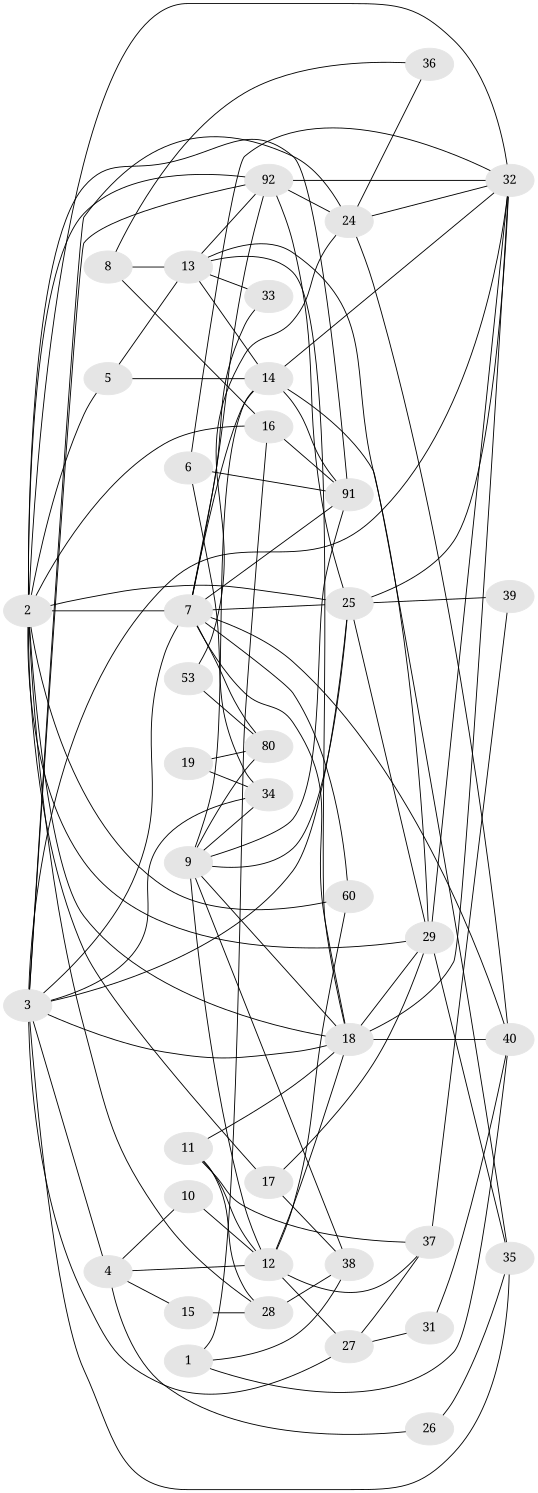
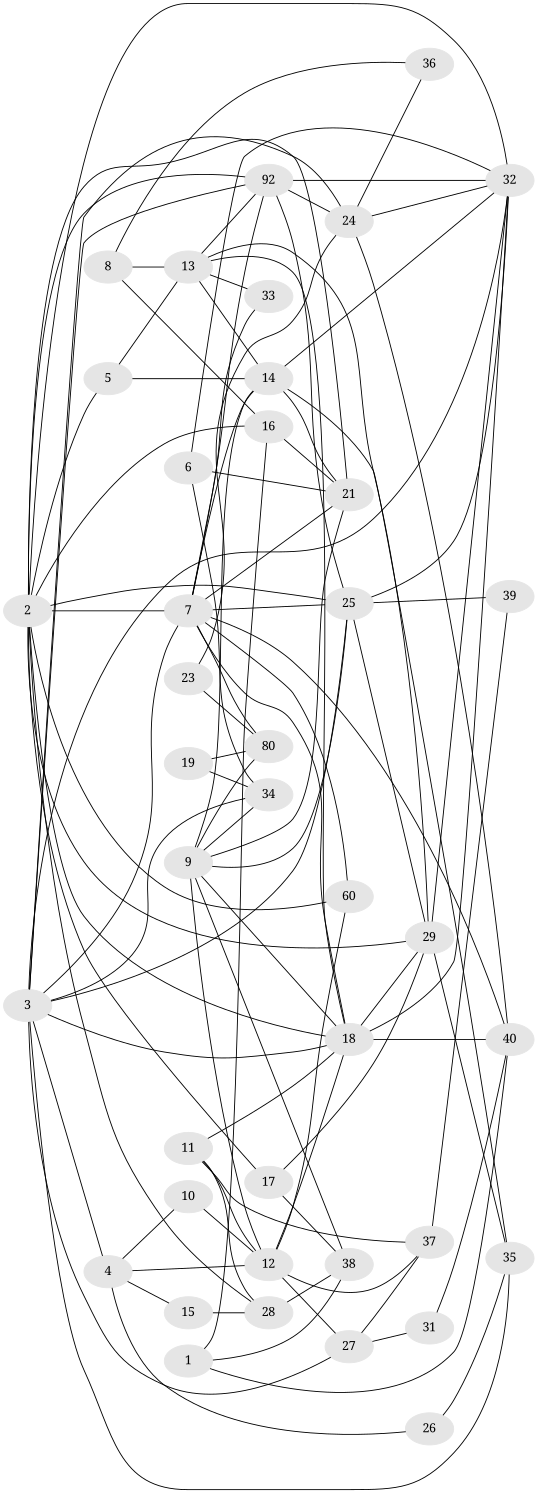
(349, 495) -> (349, 495)
(188, 679) -> (188, 679)
